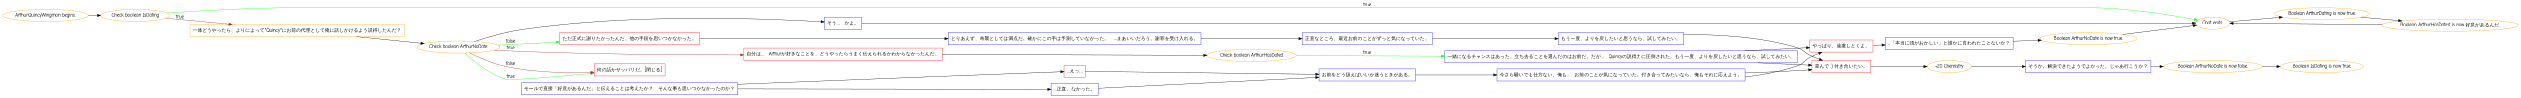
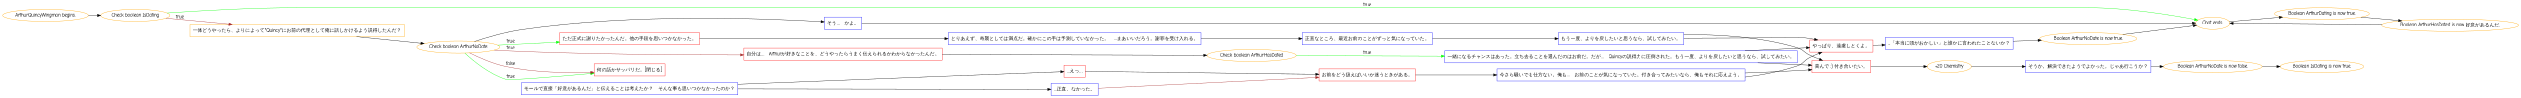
none -> (1762, 38)
(511, 42) -> (511, 42)
(1367, 75) -> (1367, 75)
(1207, 83) -> (1207, 83)
